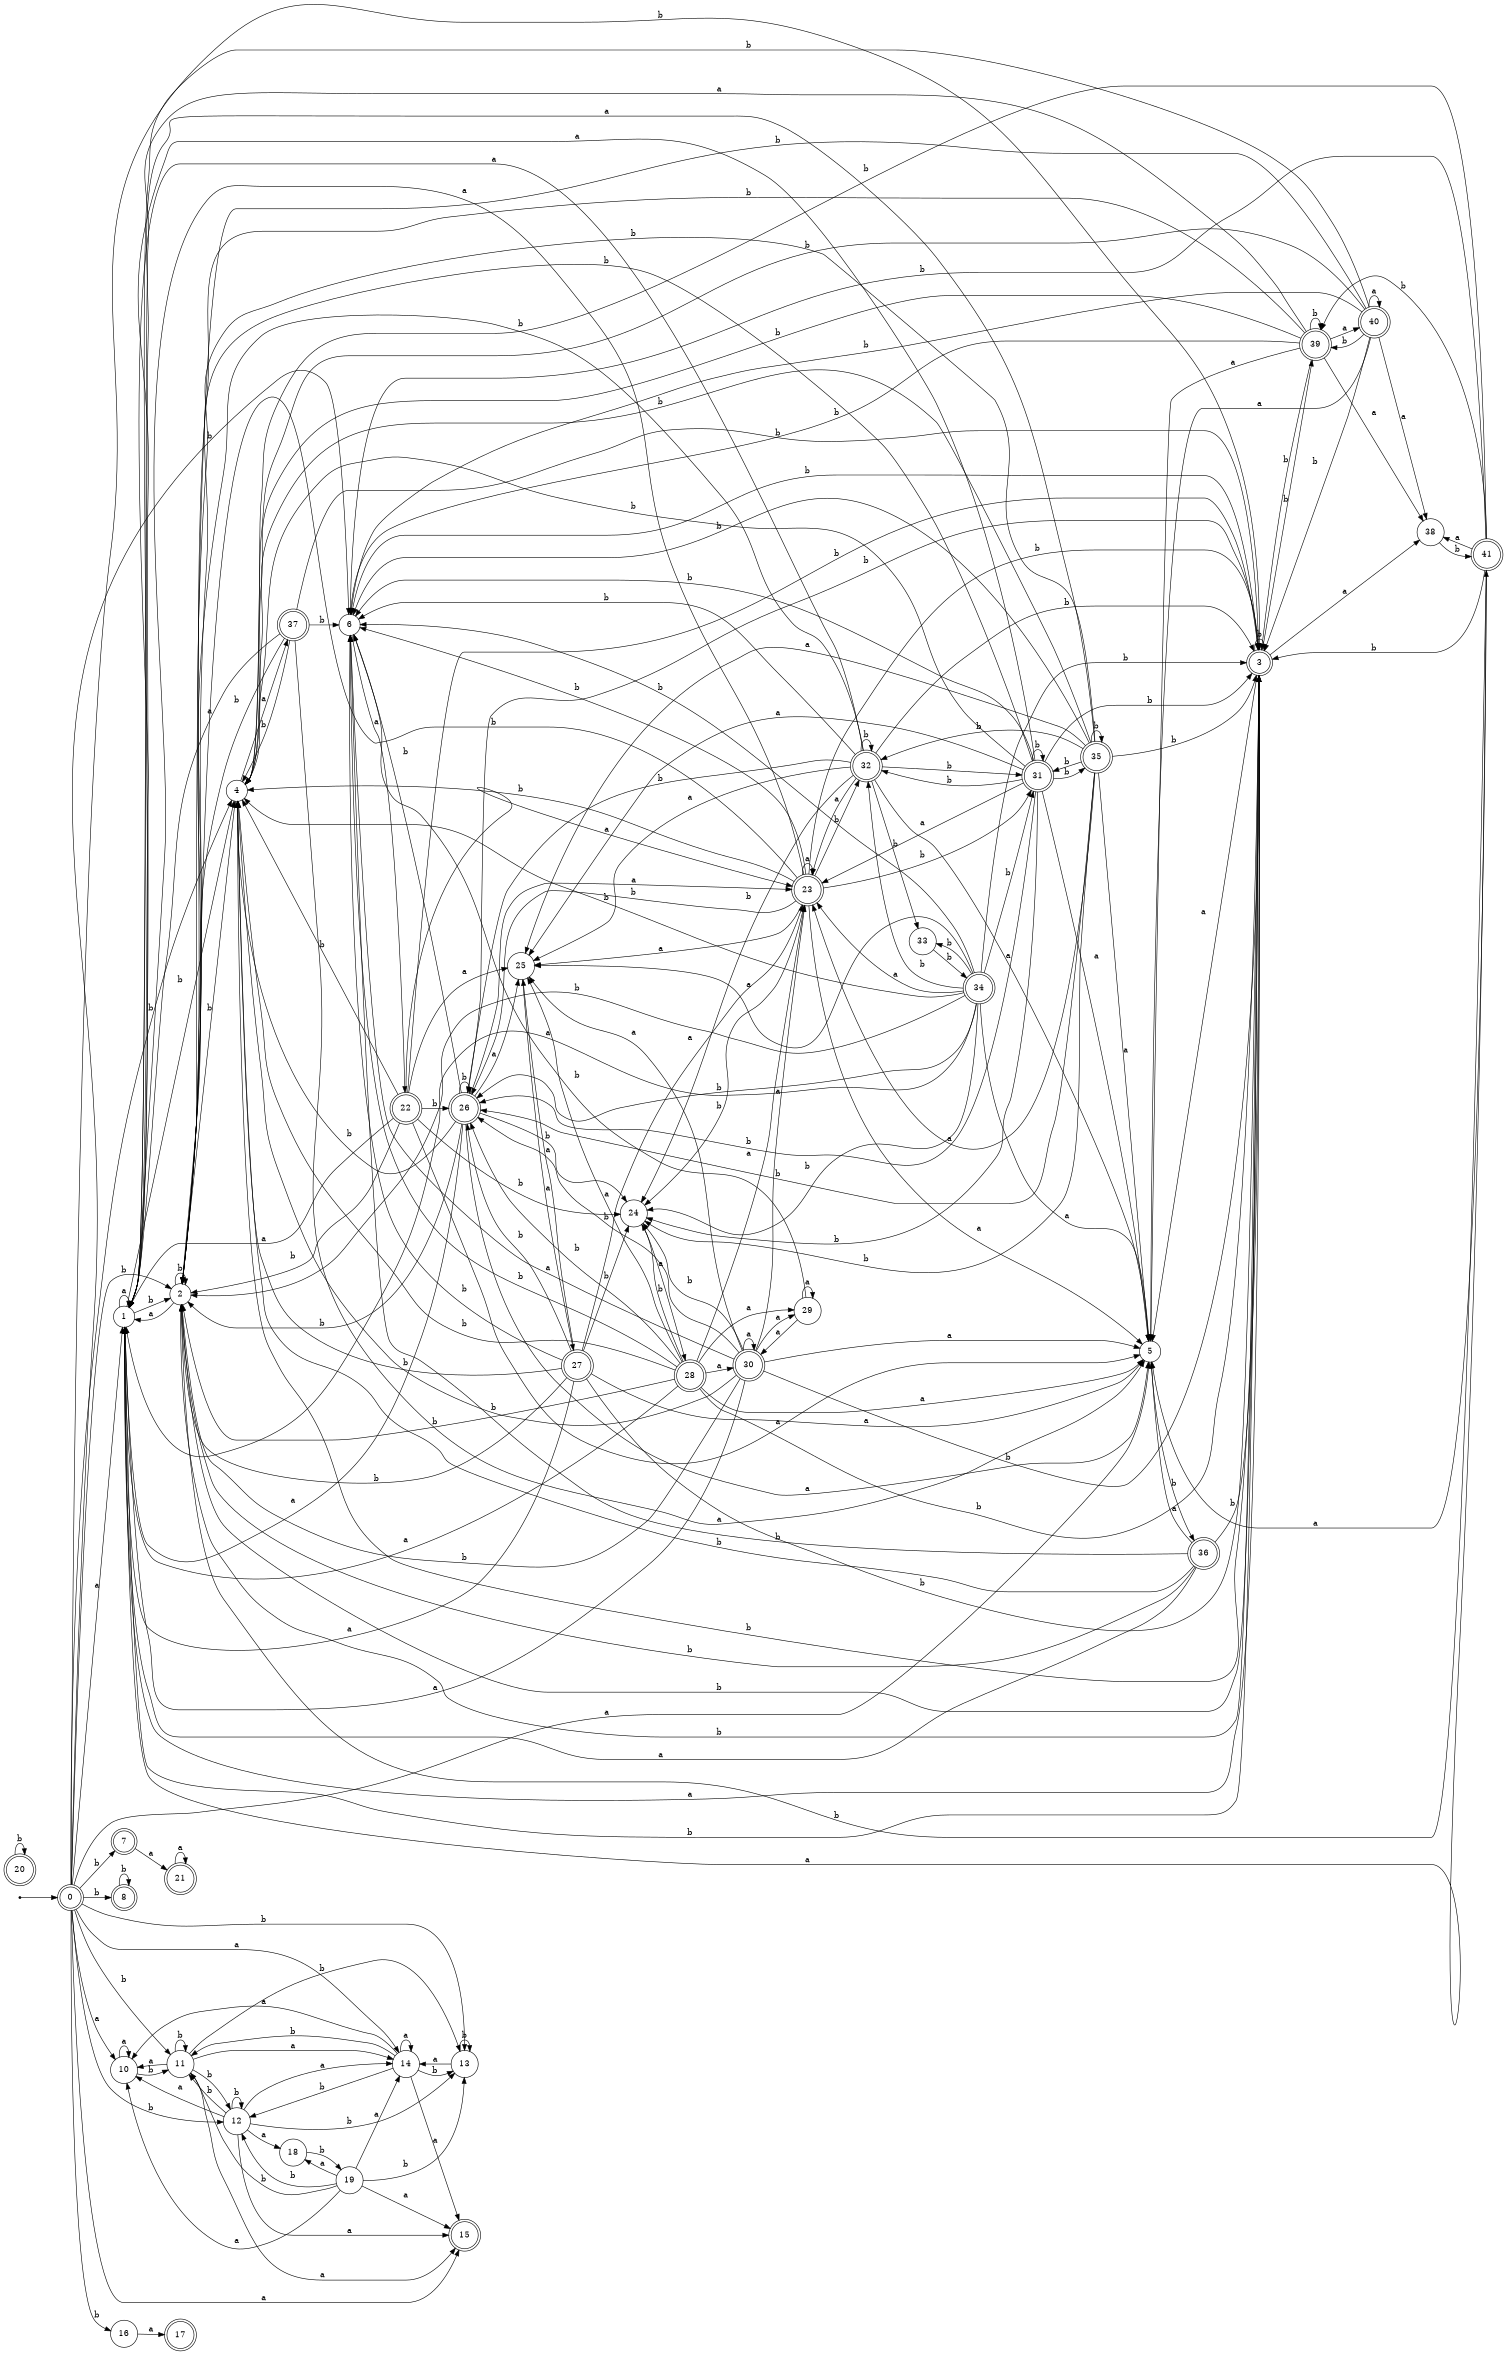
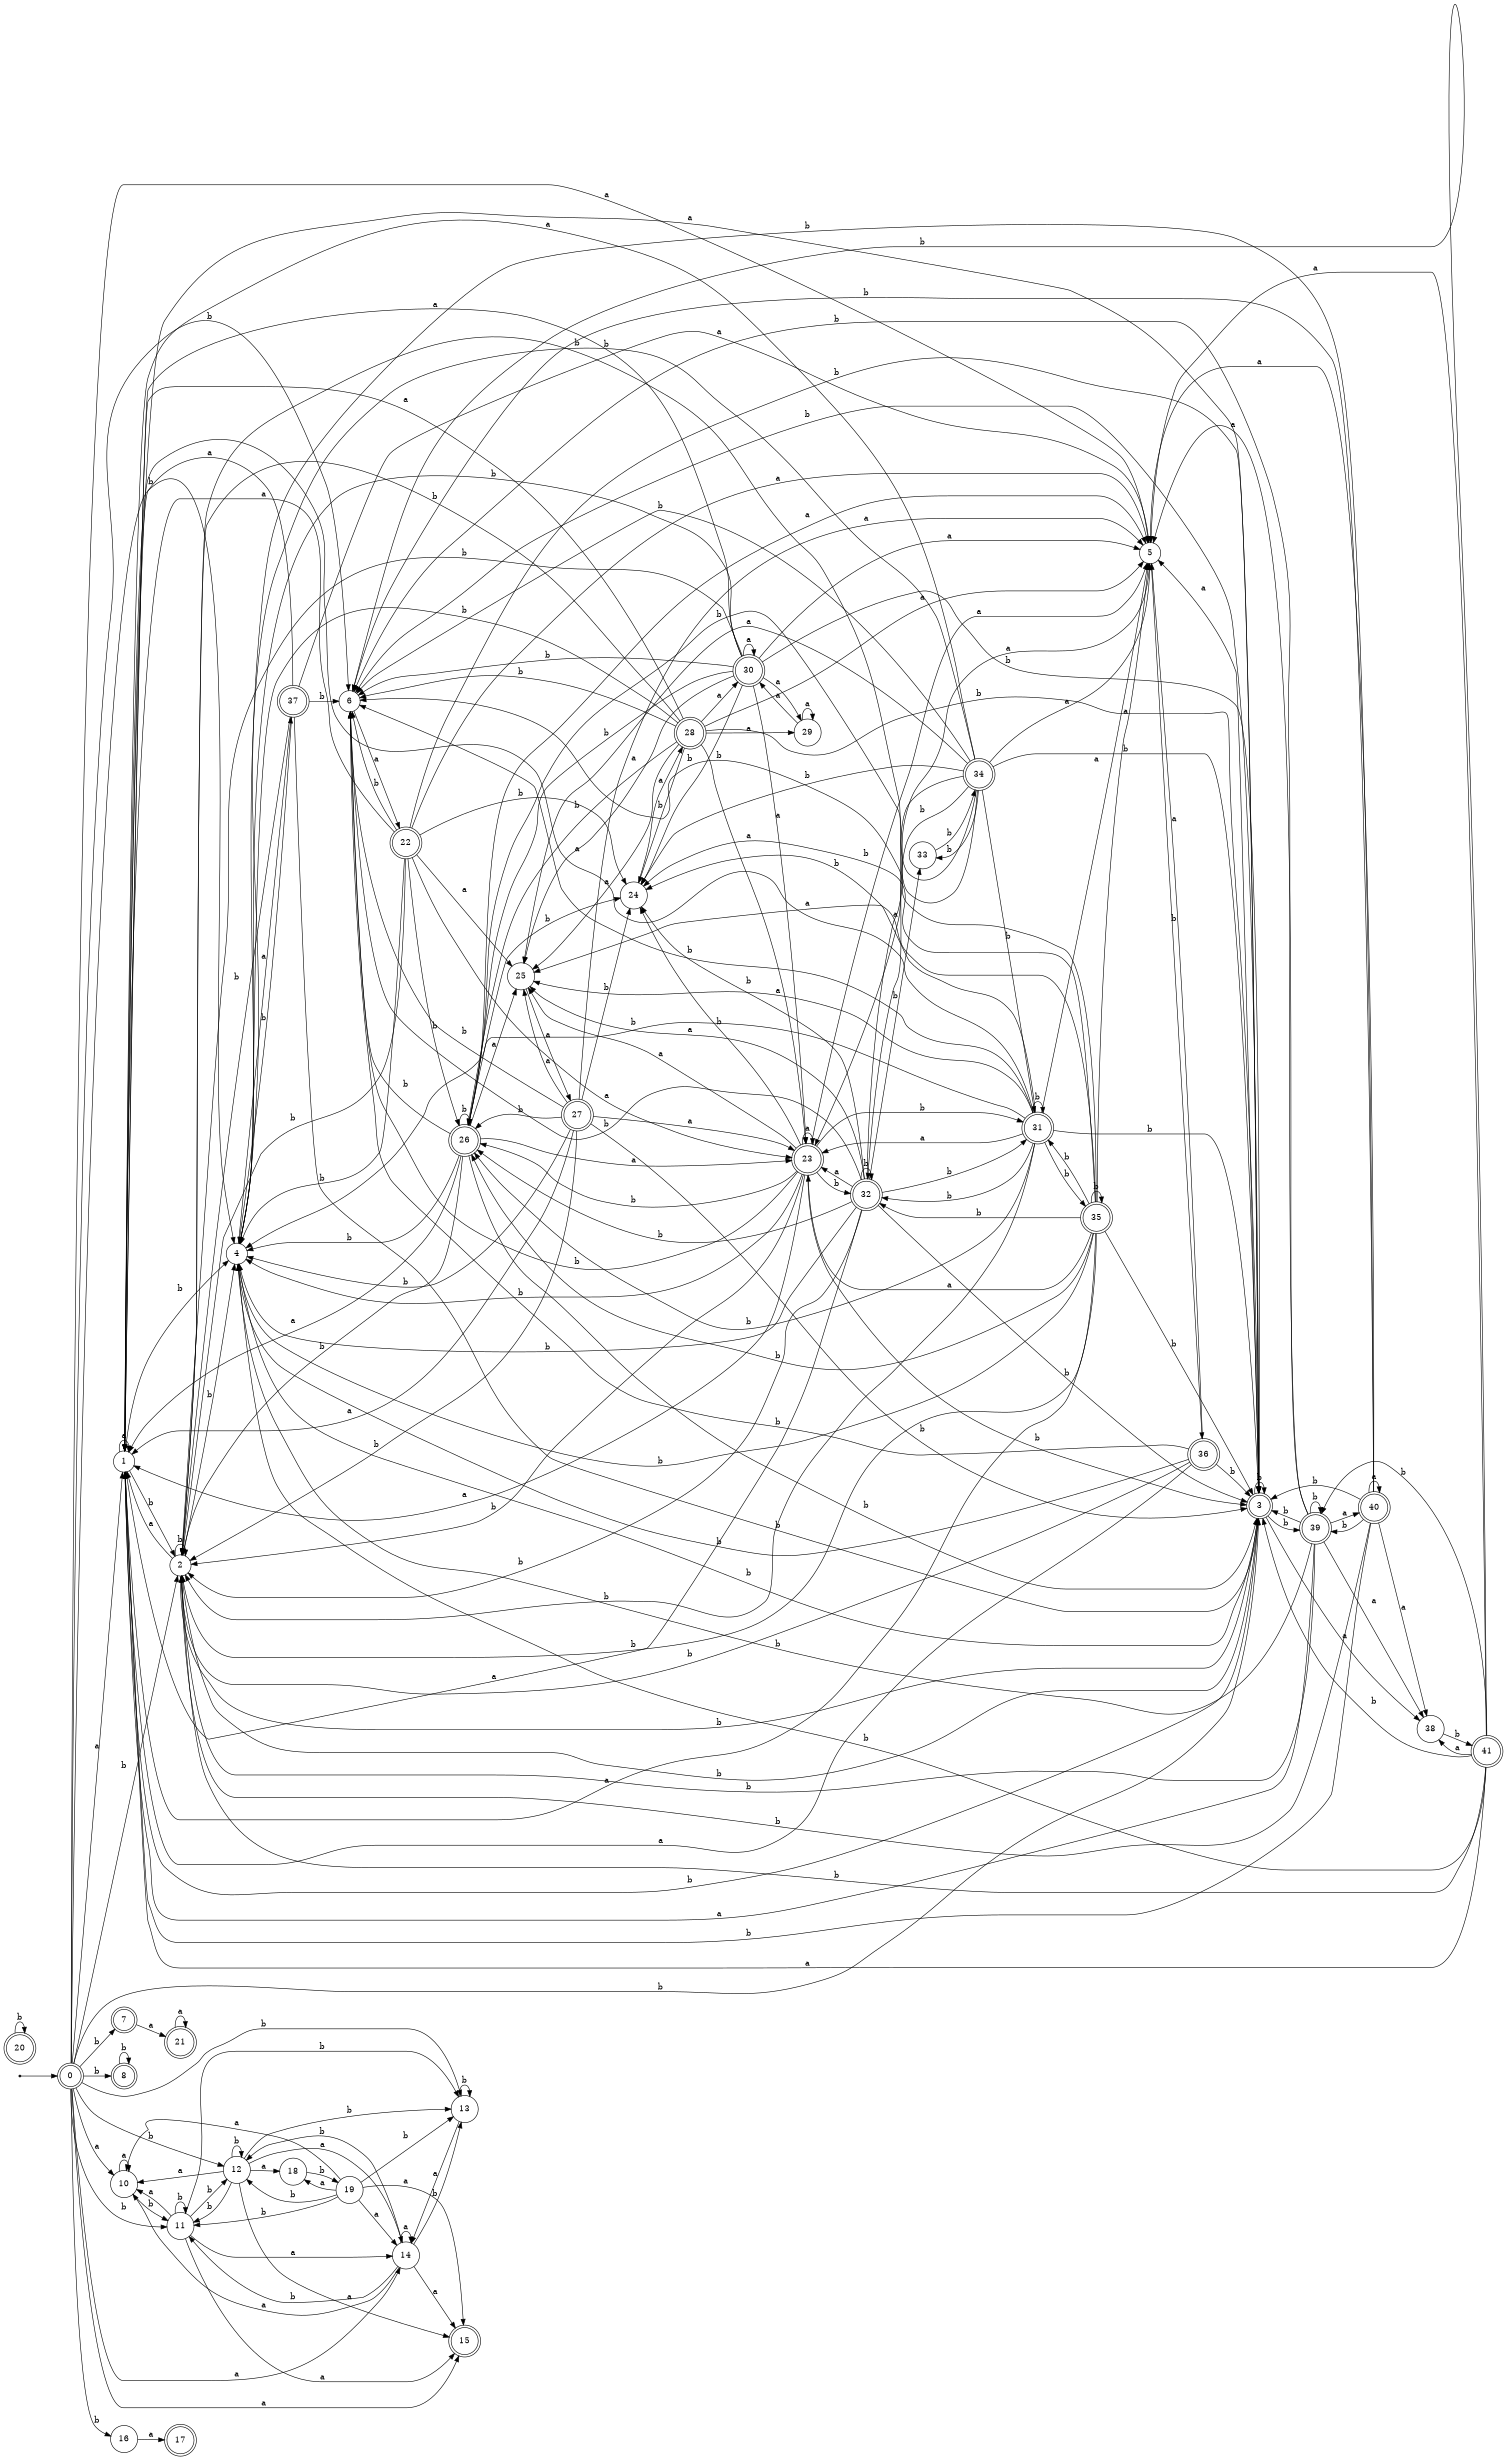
(520, 1021) -> (369, 776)
(548, 1268) -> (548, 656)
none -> (562, 1351)
(1365, 1865) -> (661, 1968)
